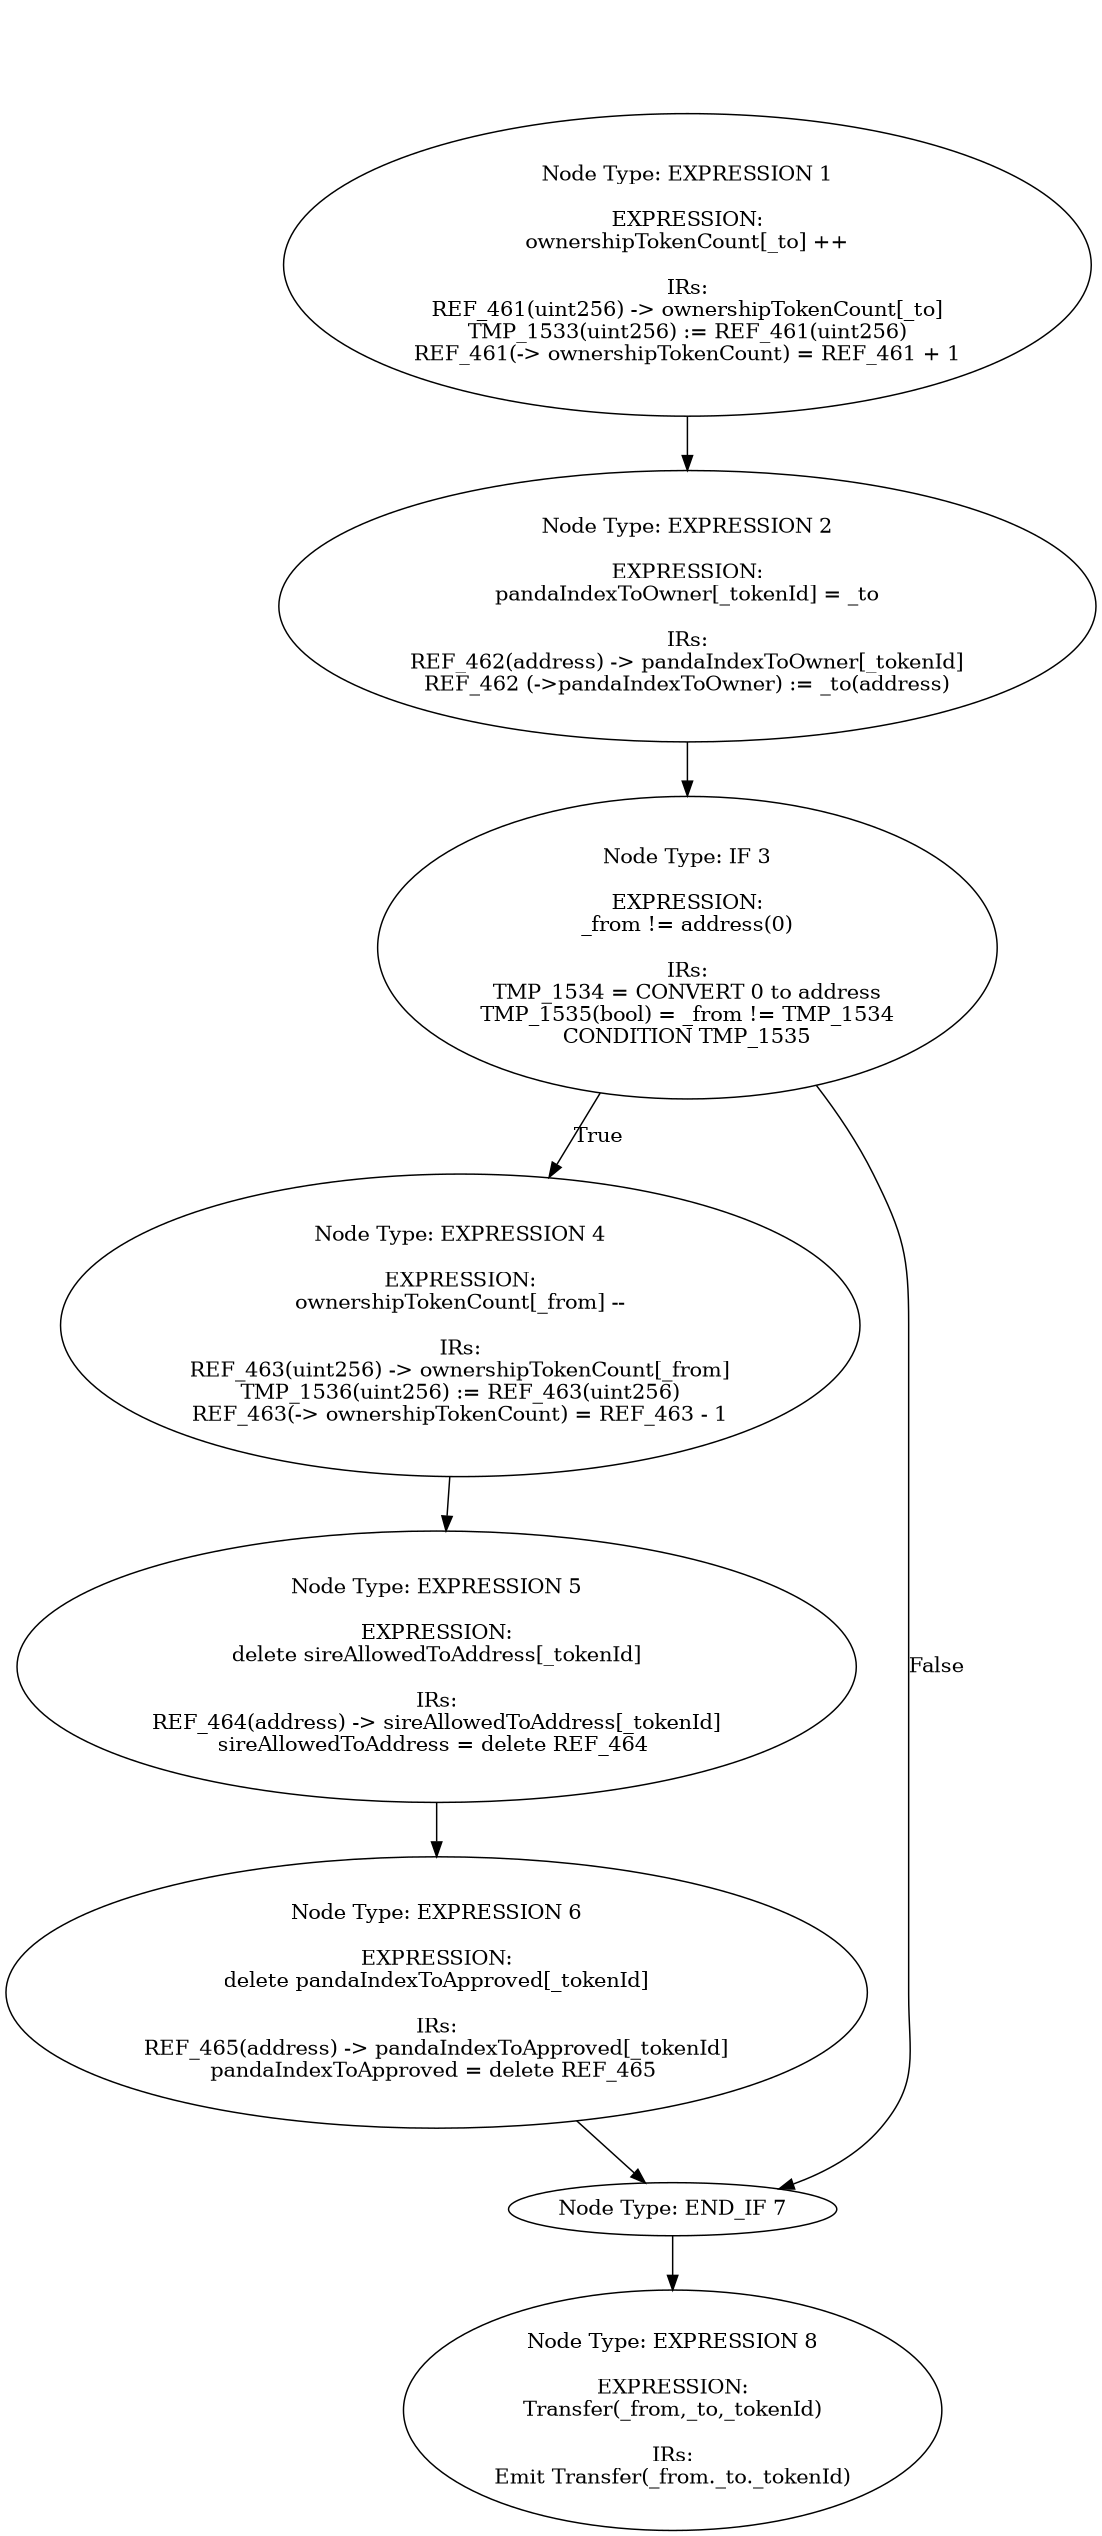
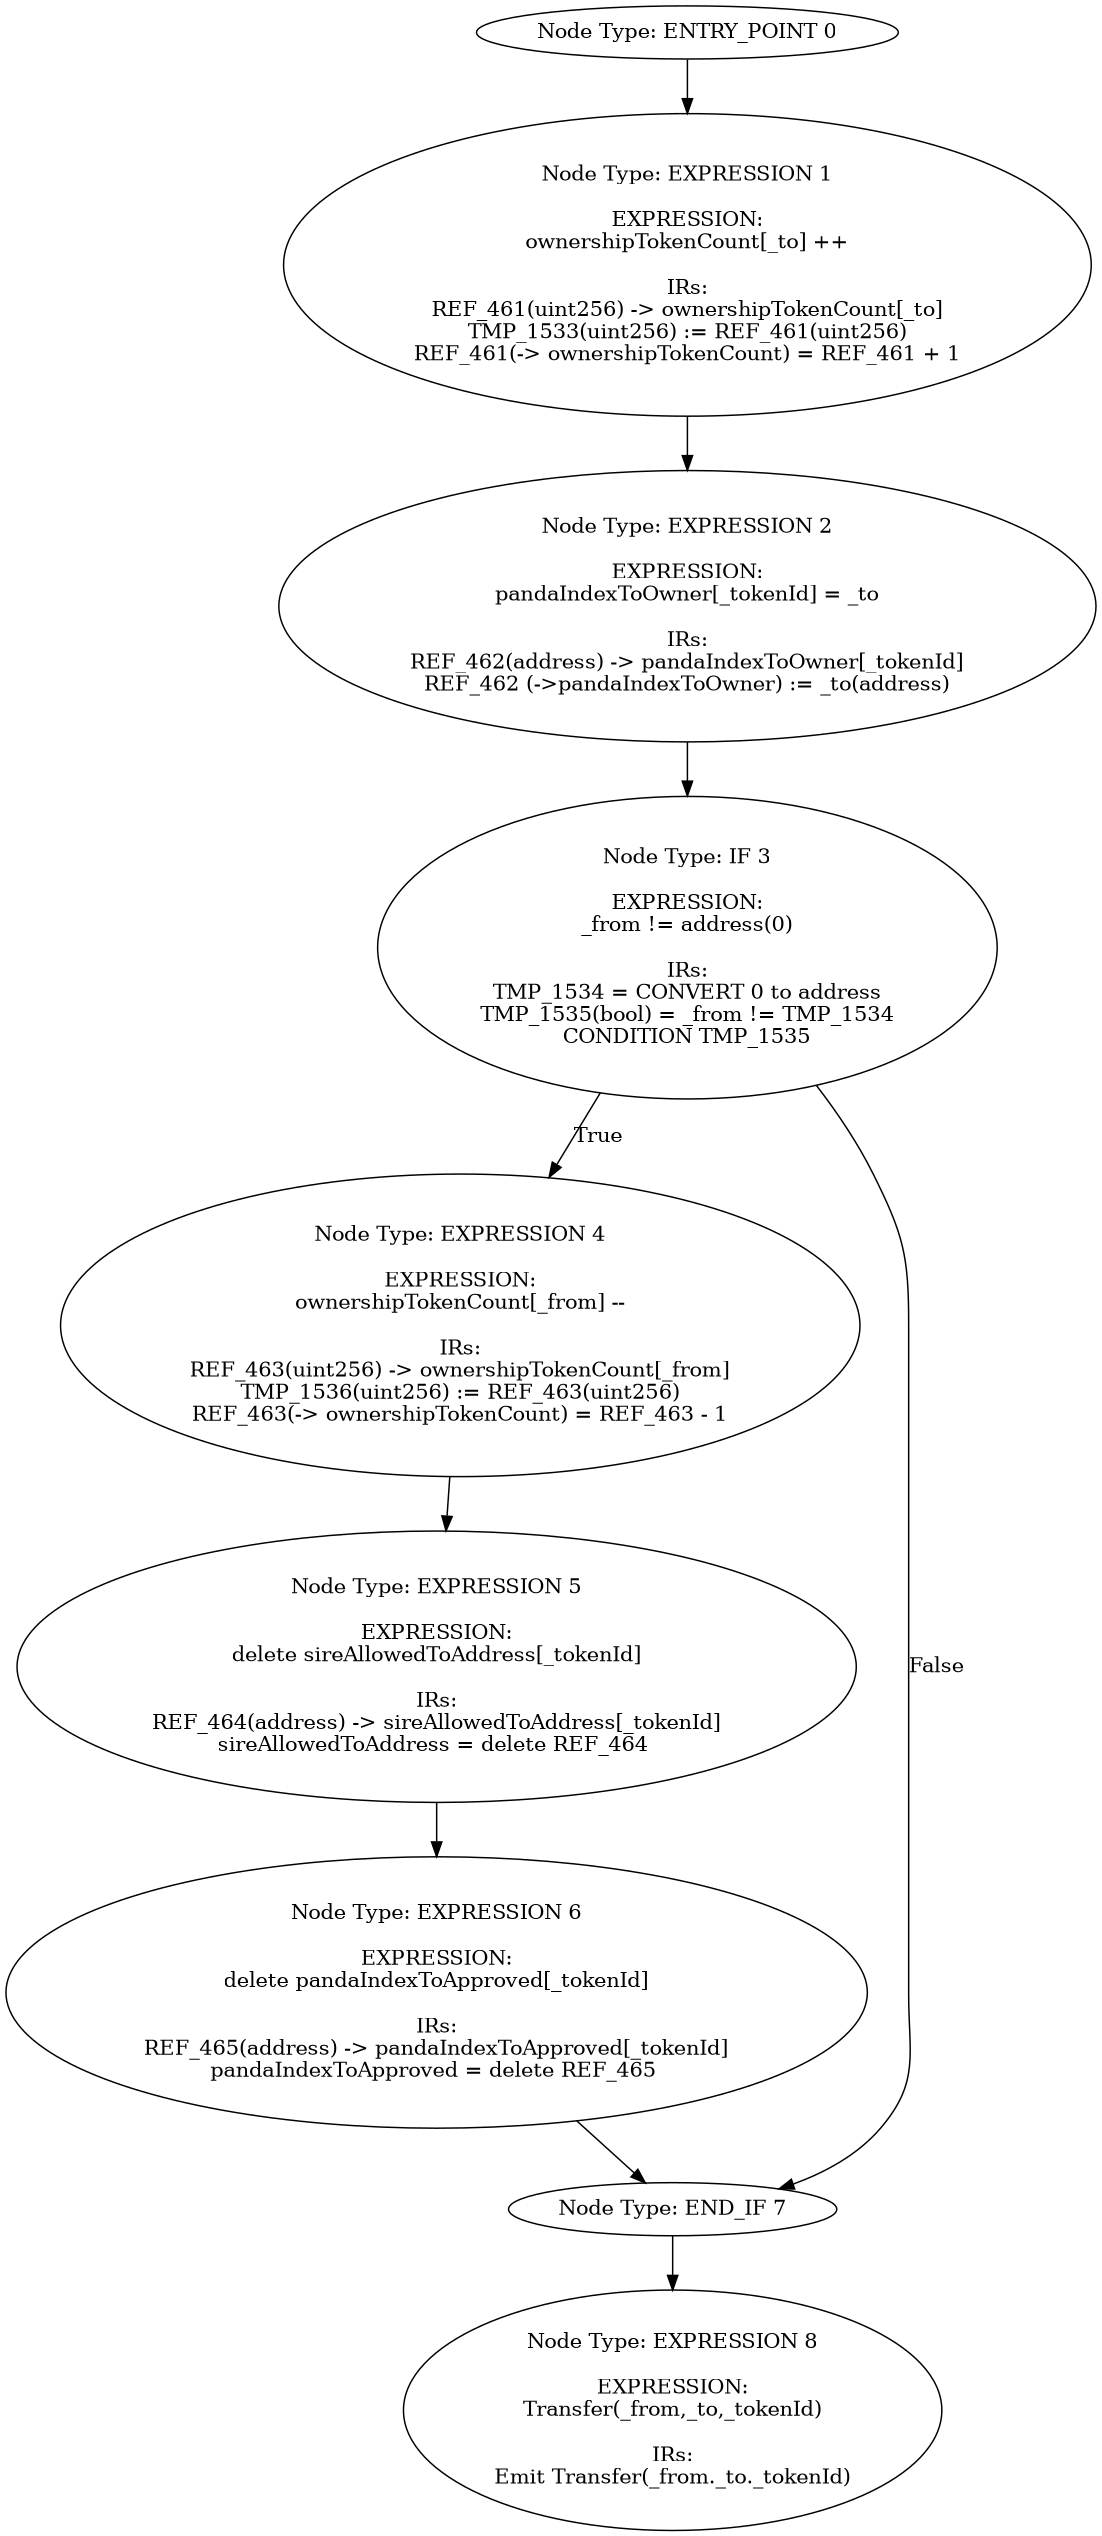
none -> (687, 32)
